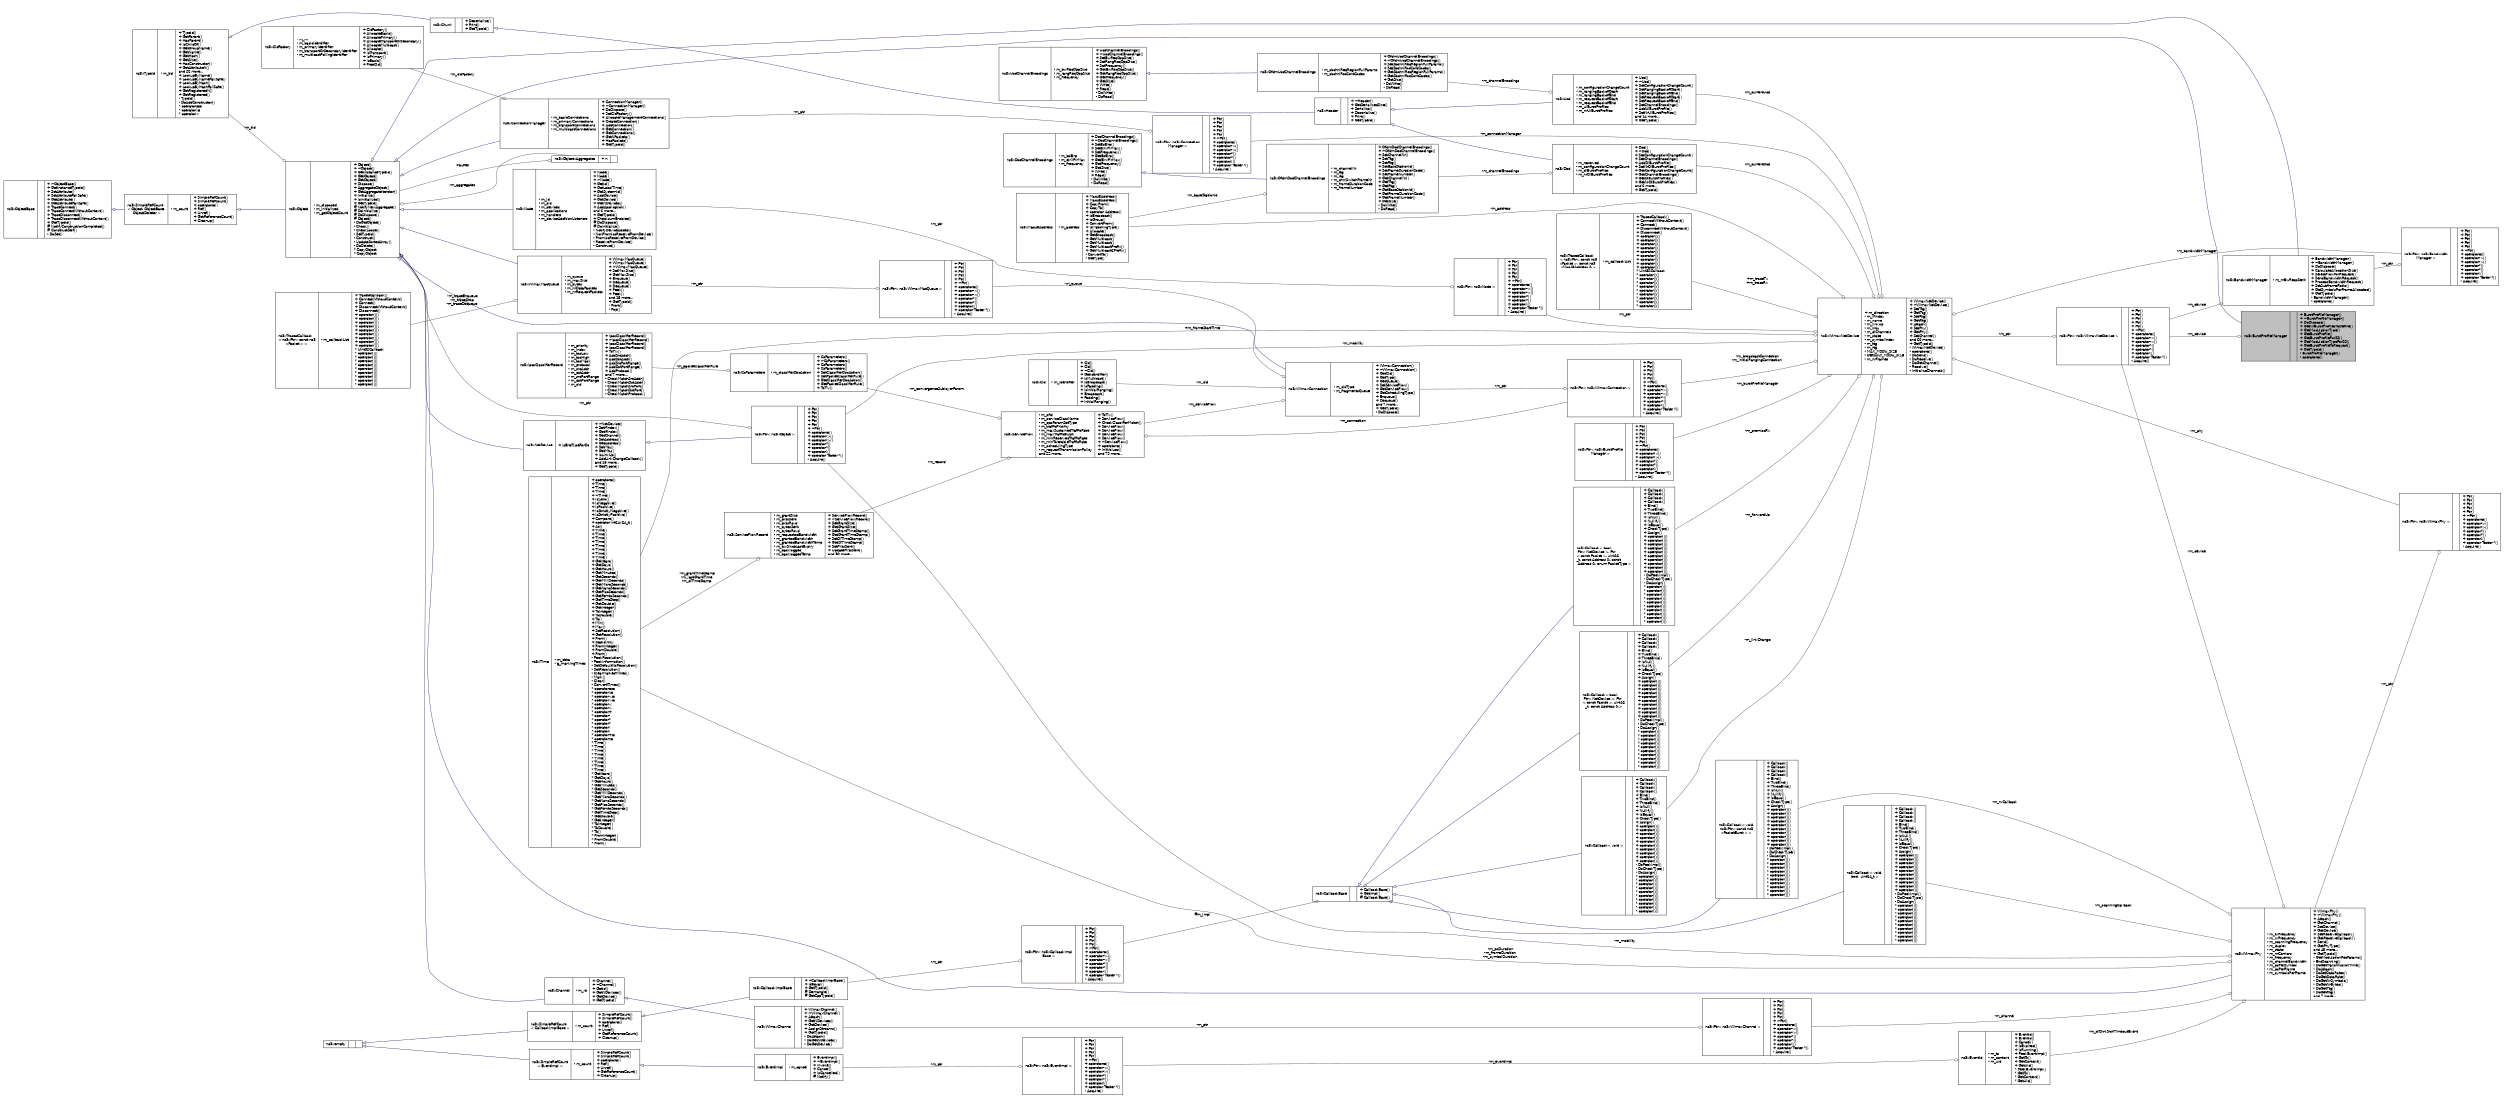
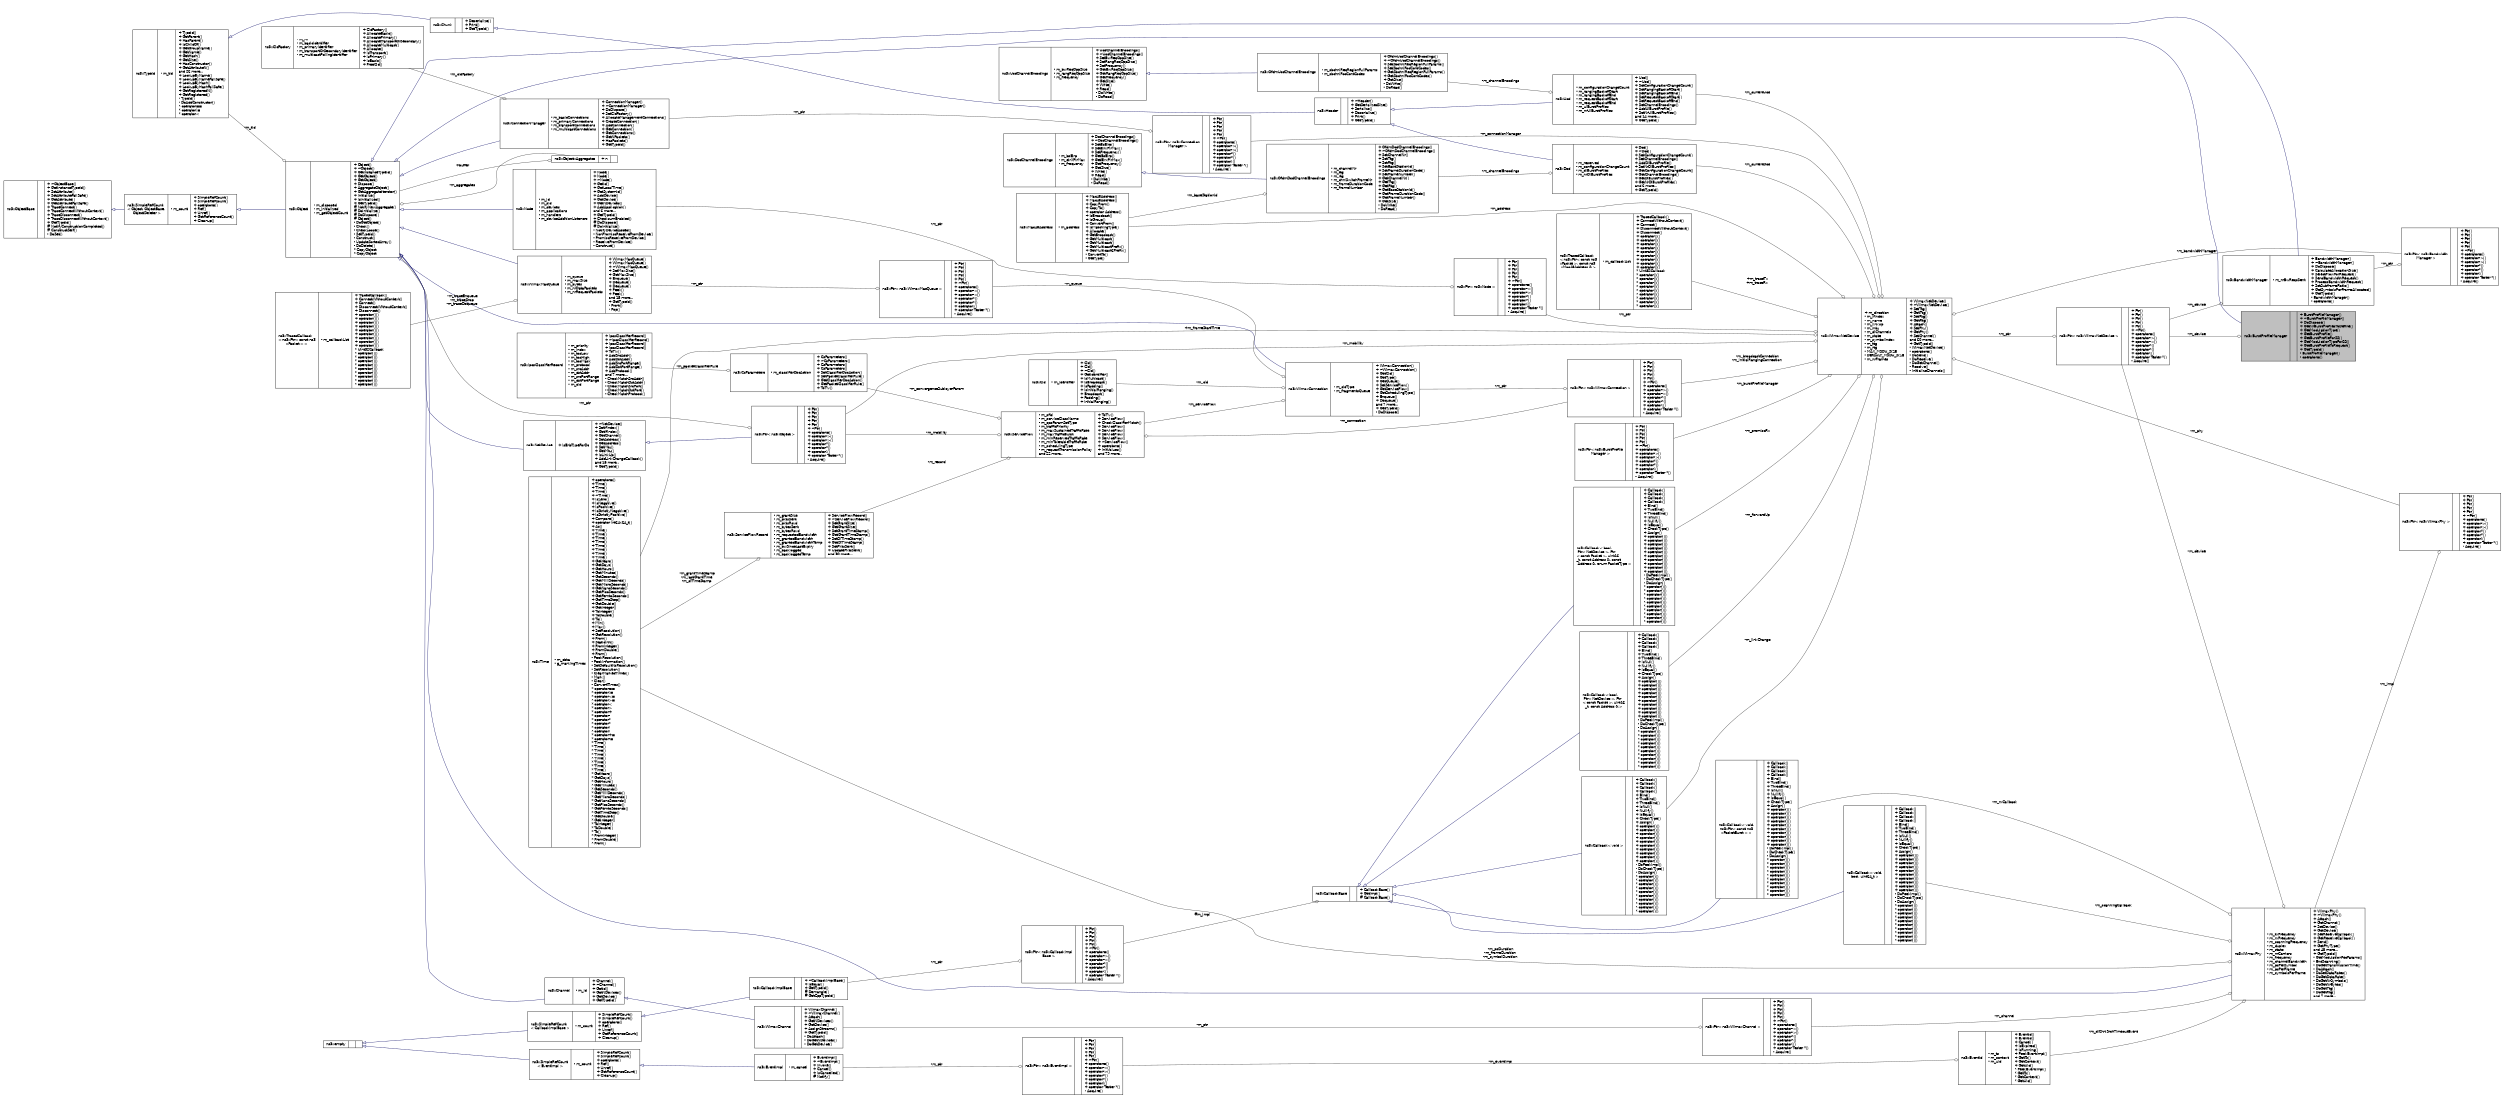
(2387, 684) -> (2387, 684)
(1430, 933) -> (921, 435)
